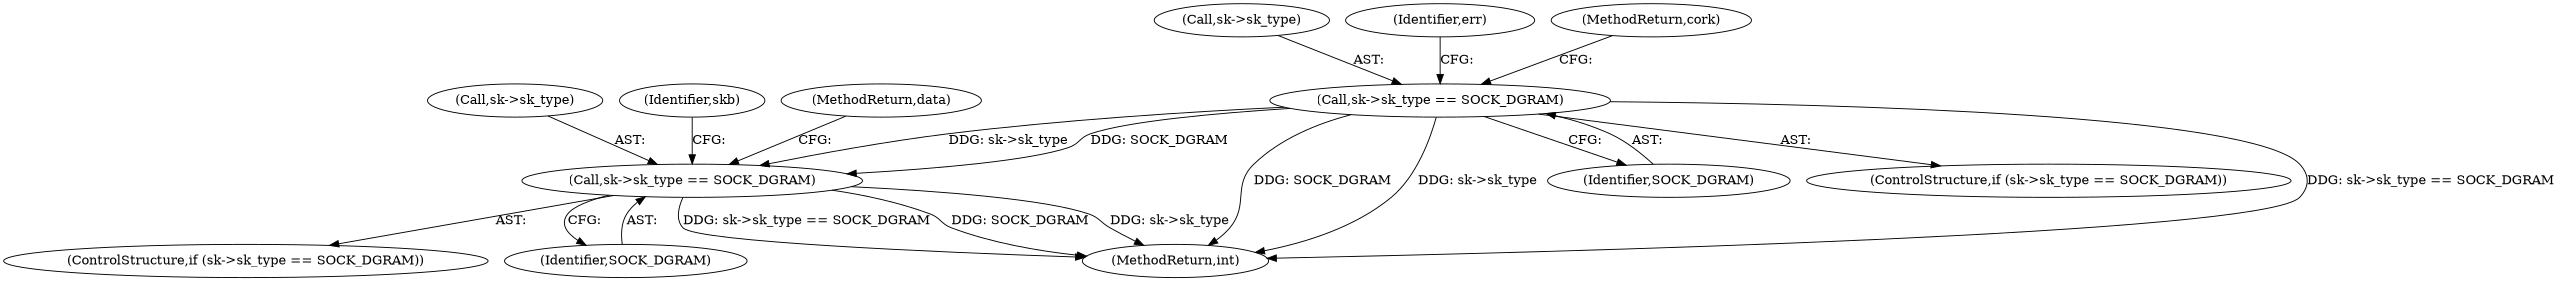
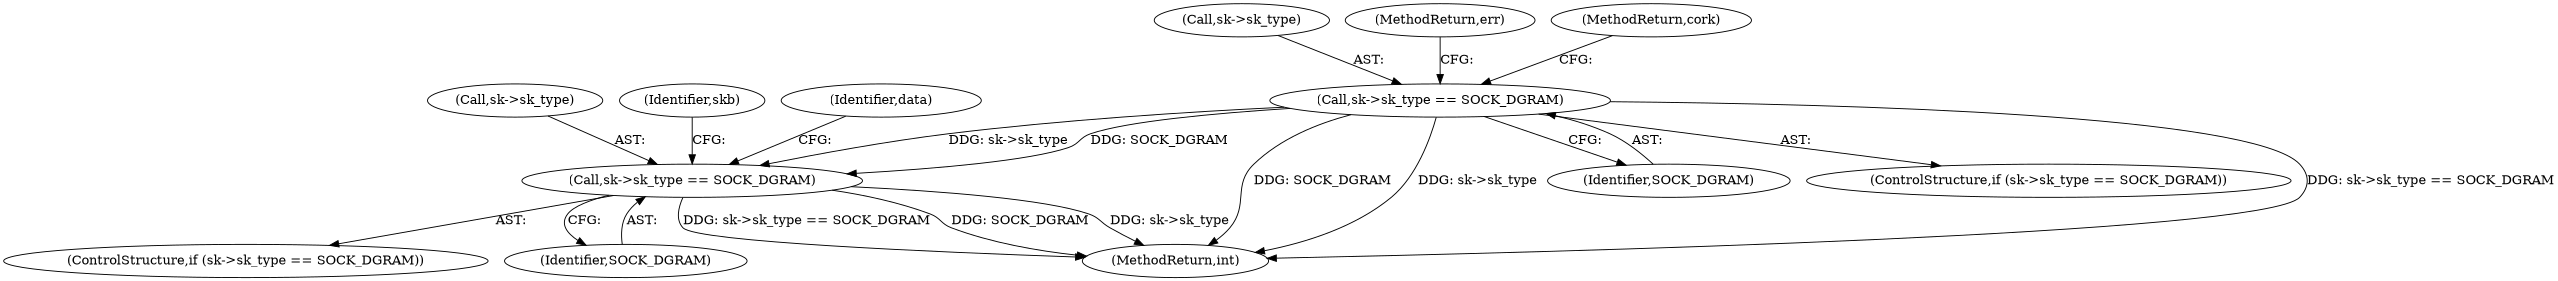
(1440, 20) -> (1440, 20)
(881, 101) -> (881, 101)
